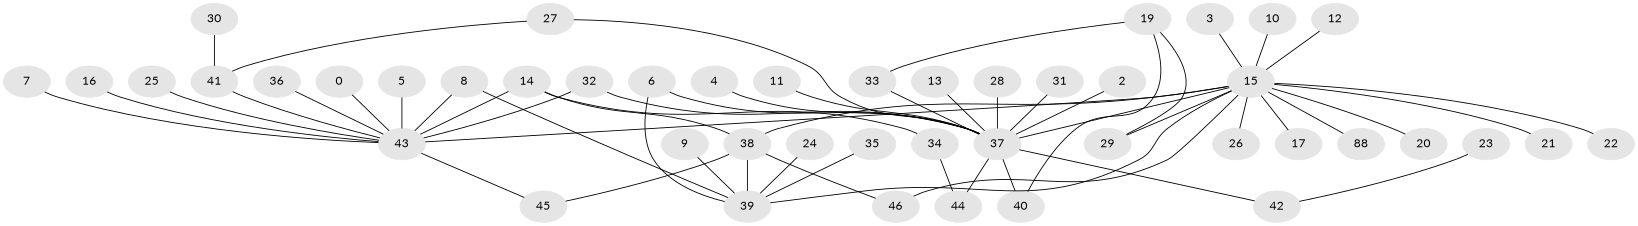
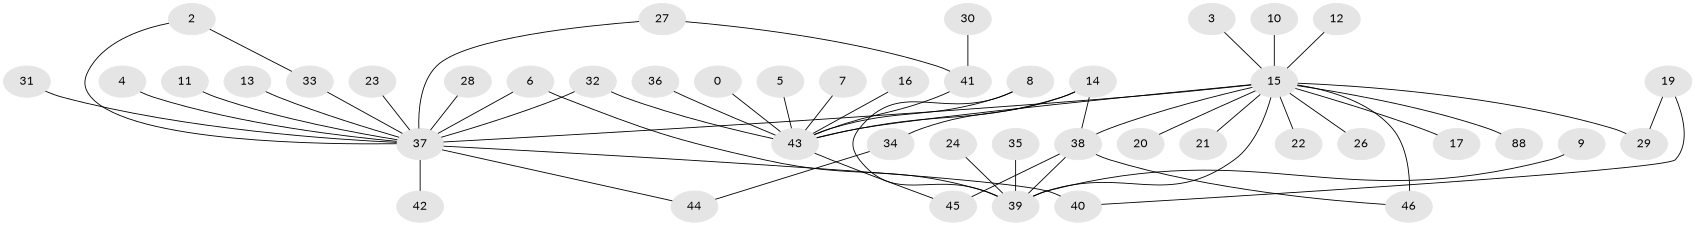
(1006, 40) -> (251, 50)
(152, 82) -> none
(1385, 181) -> (396, 113)
